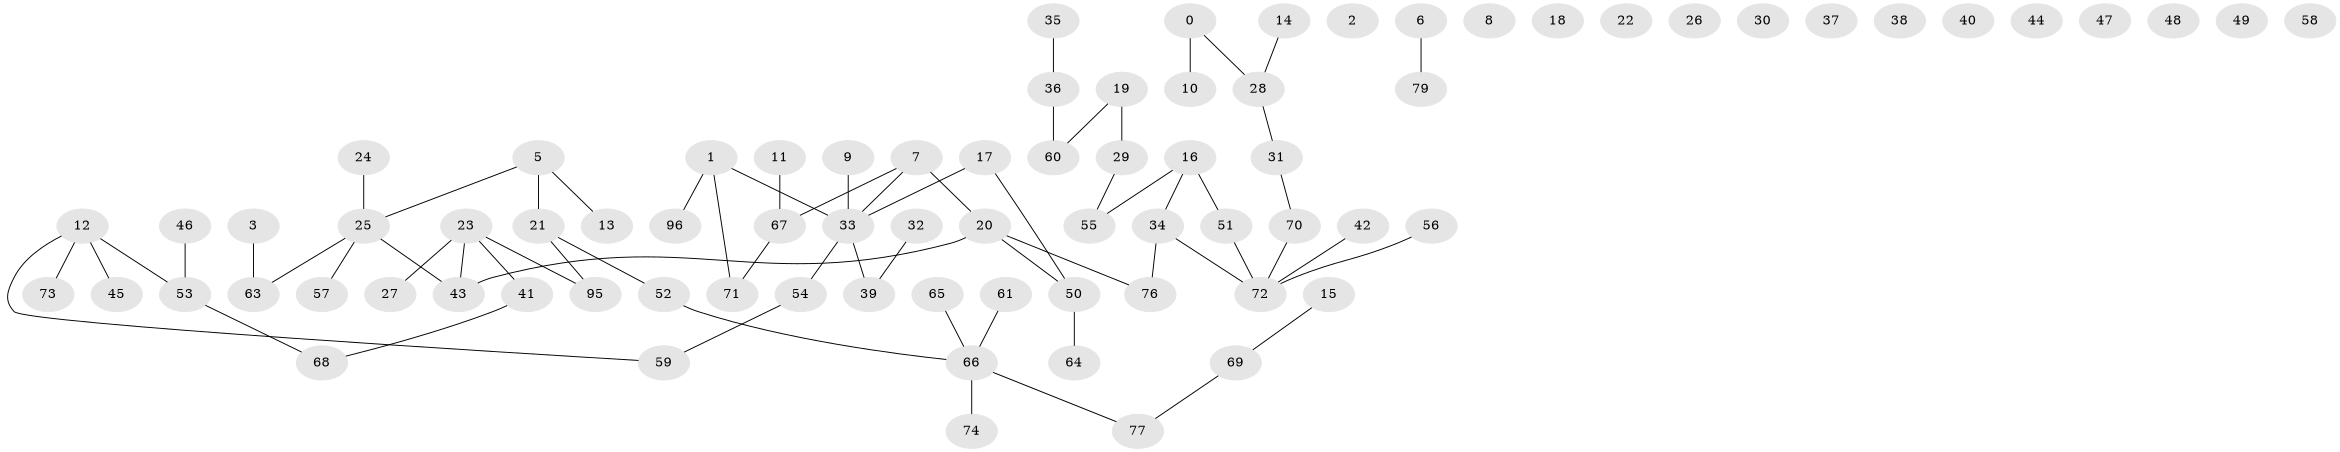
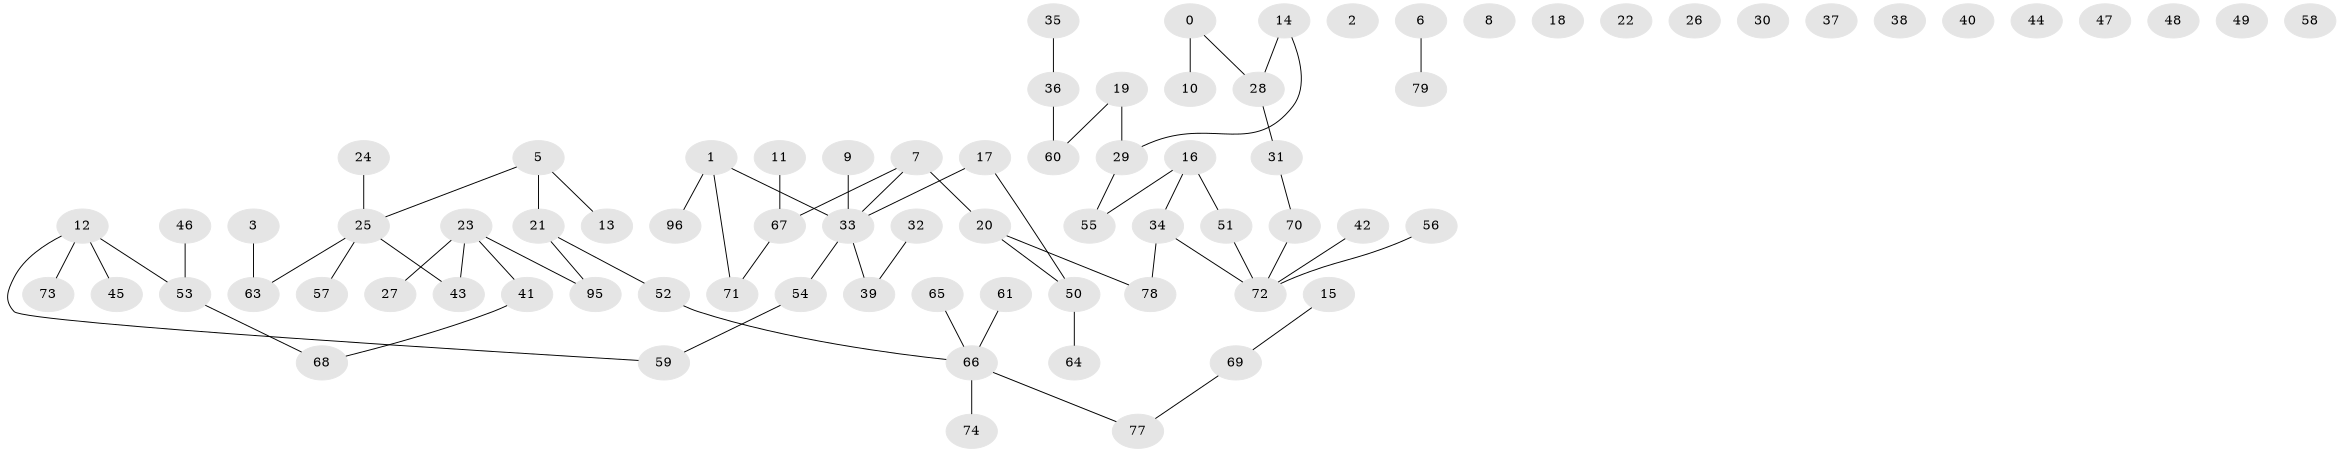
none -> (1257, 131)
(734, 261) -> none
(1150, 294) -> (1150, 294)
